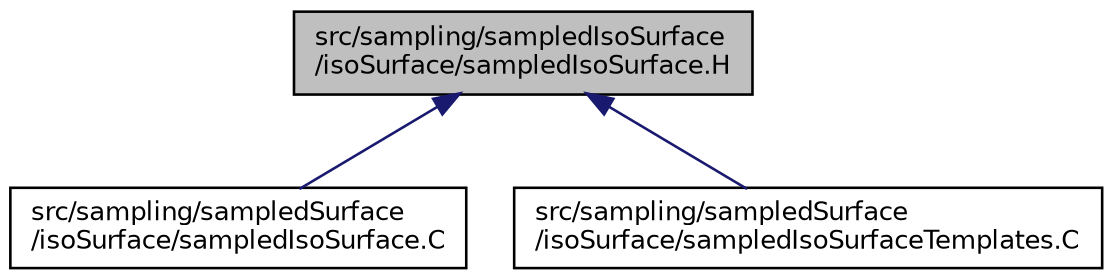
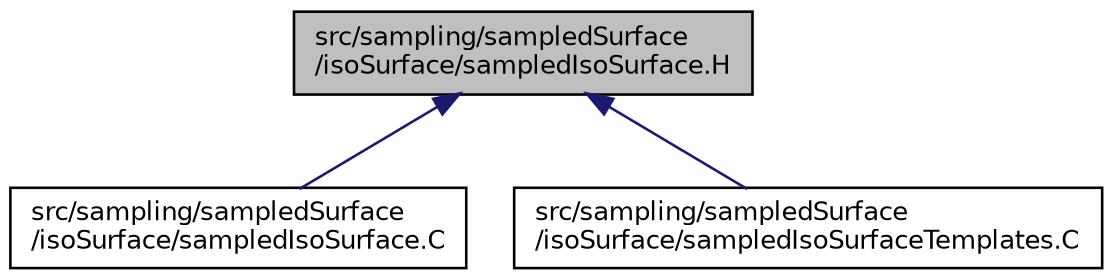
(523, 53) -> (523, 53)
